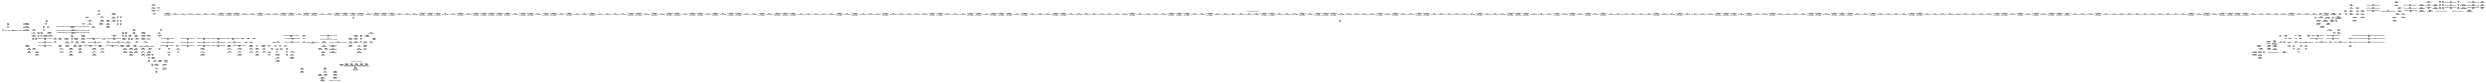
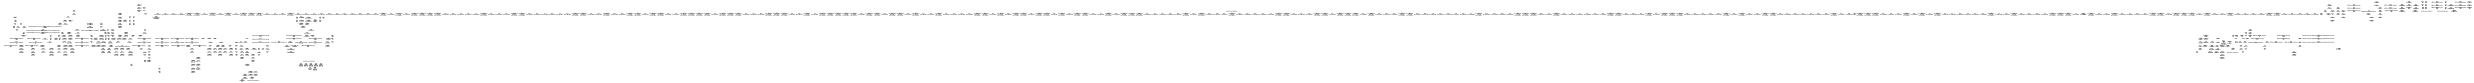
(221, 14) -> none
